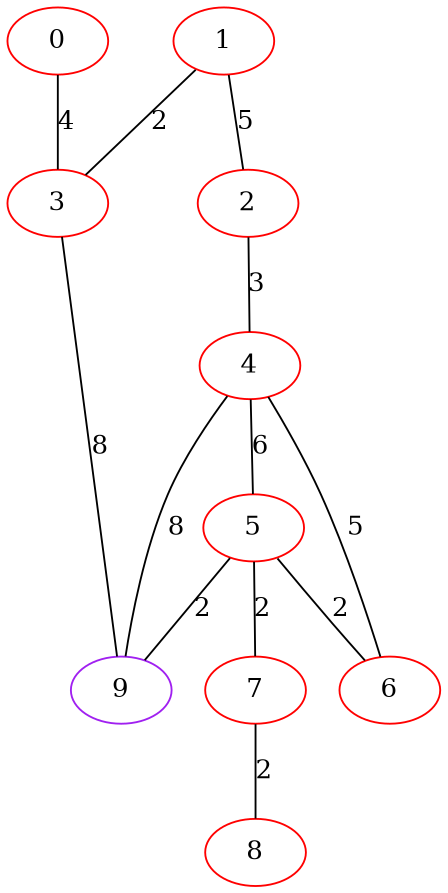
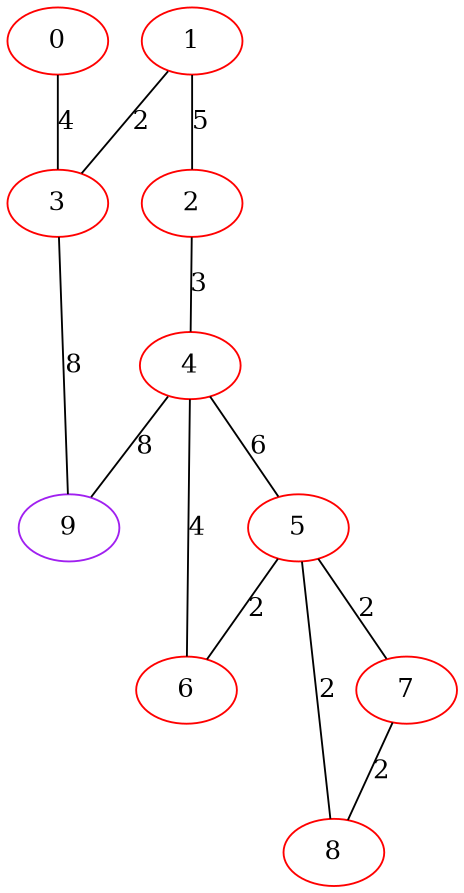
(356, 528) -> (198, 528)
(187, 609) -> (316, 690)
